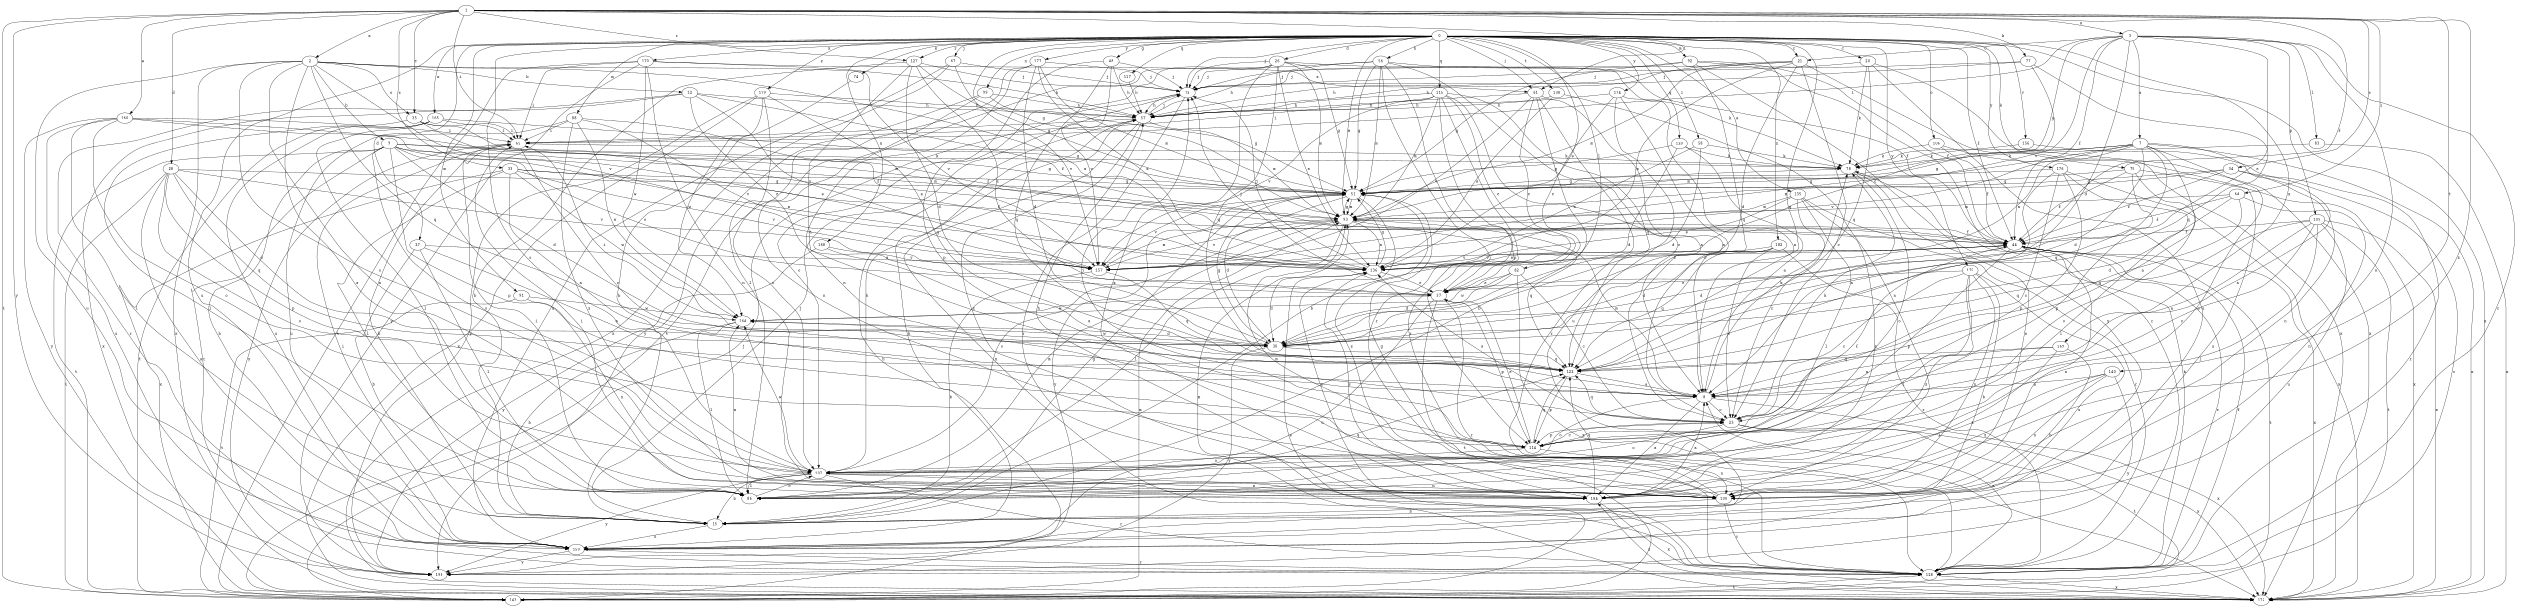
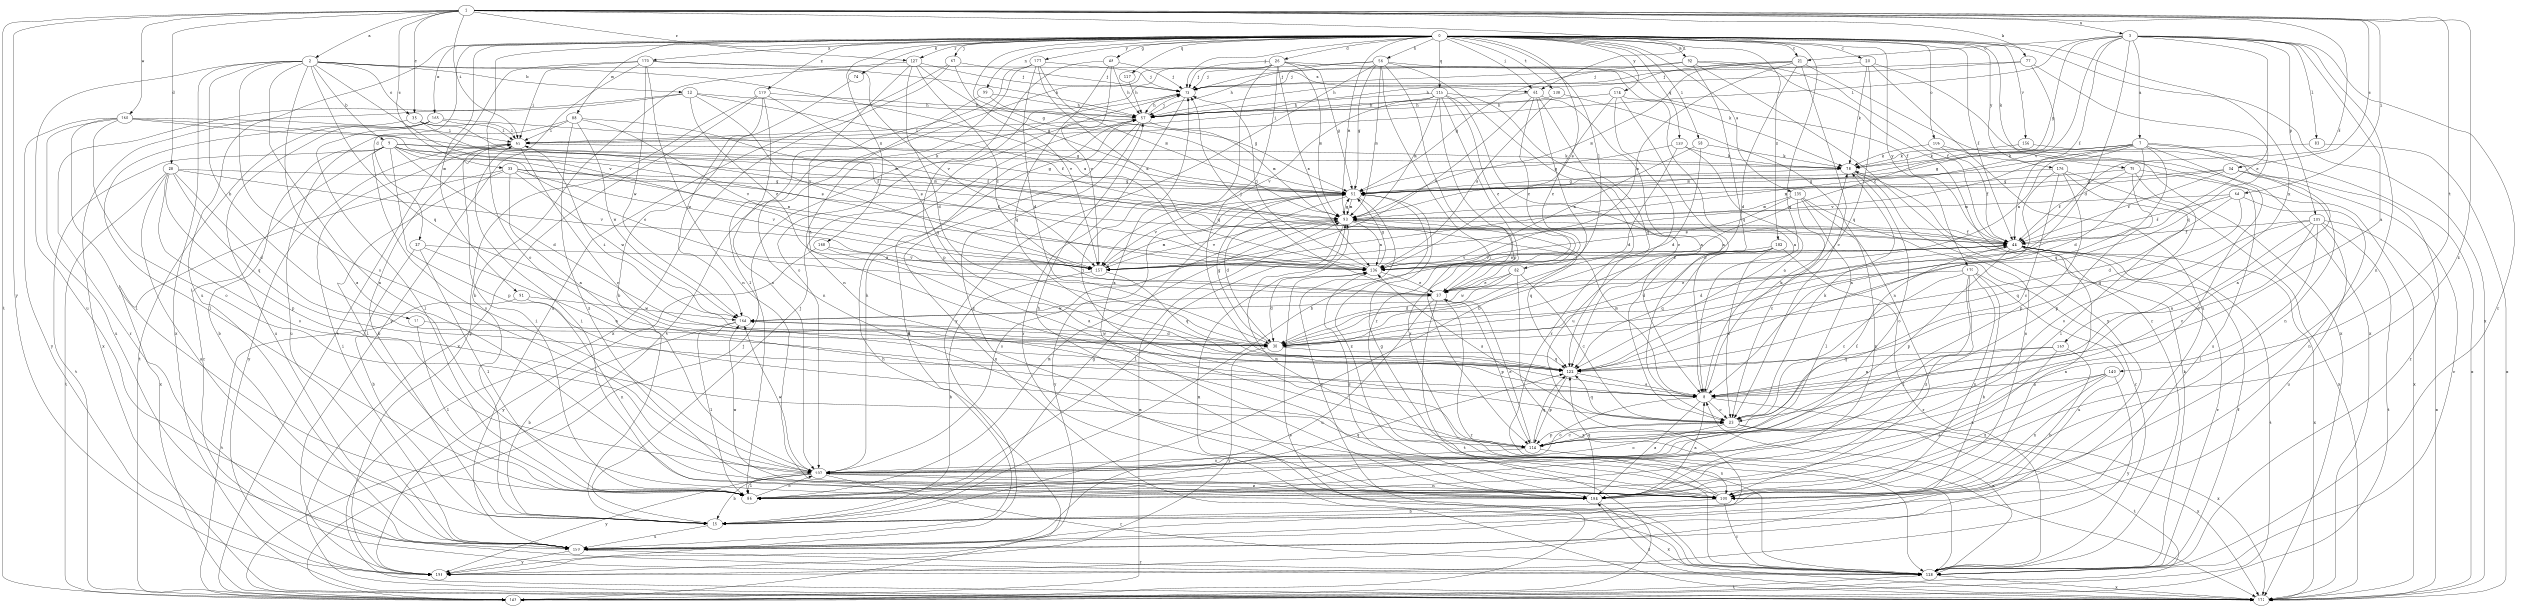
(681, 297) -> (1005, 438)
(2011, 317) -> (2258, 292)
none -> (416, 321)
